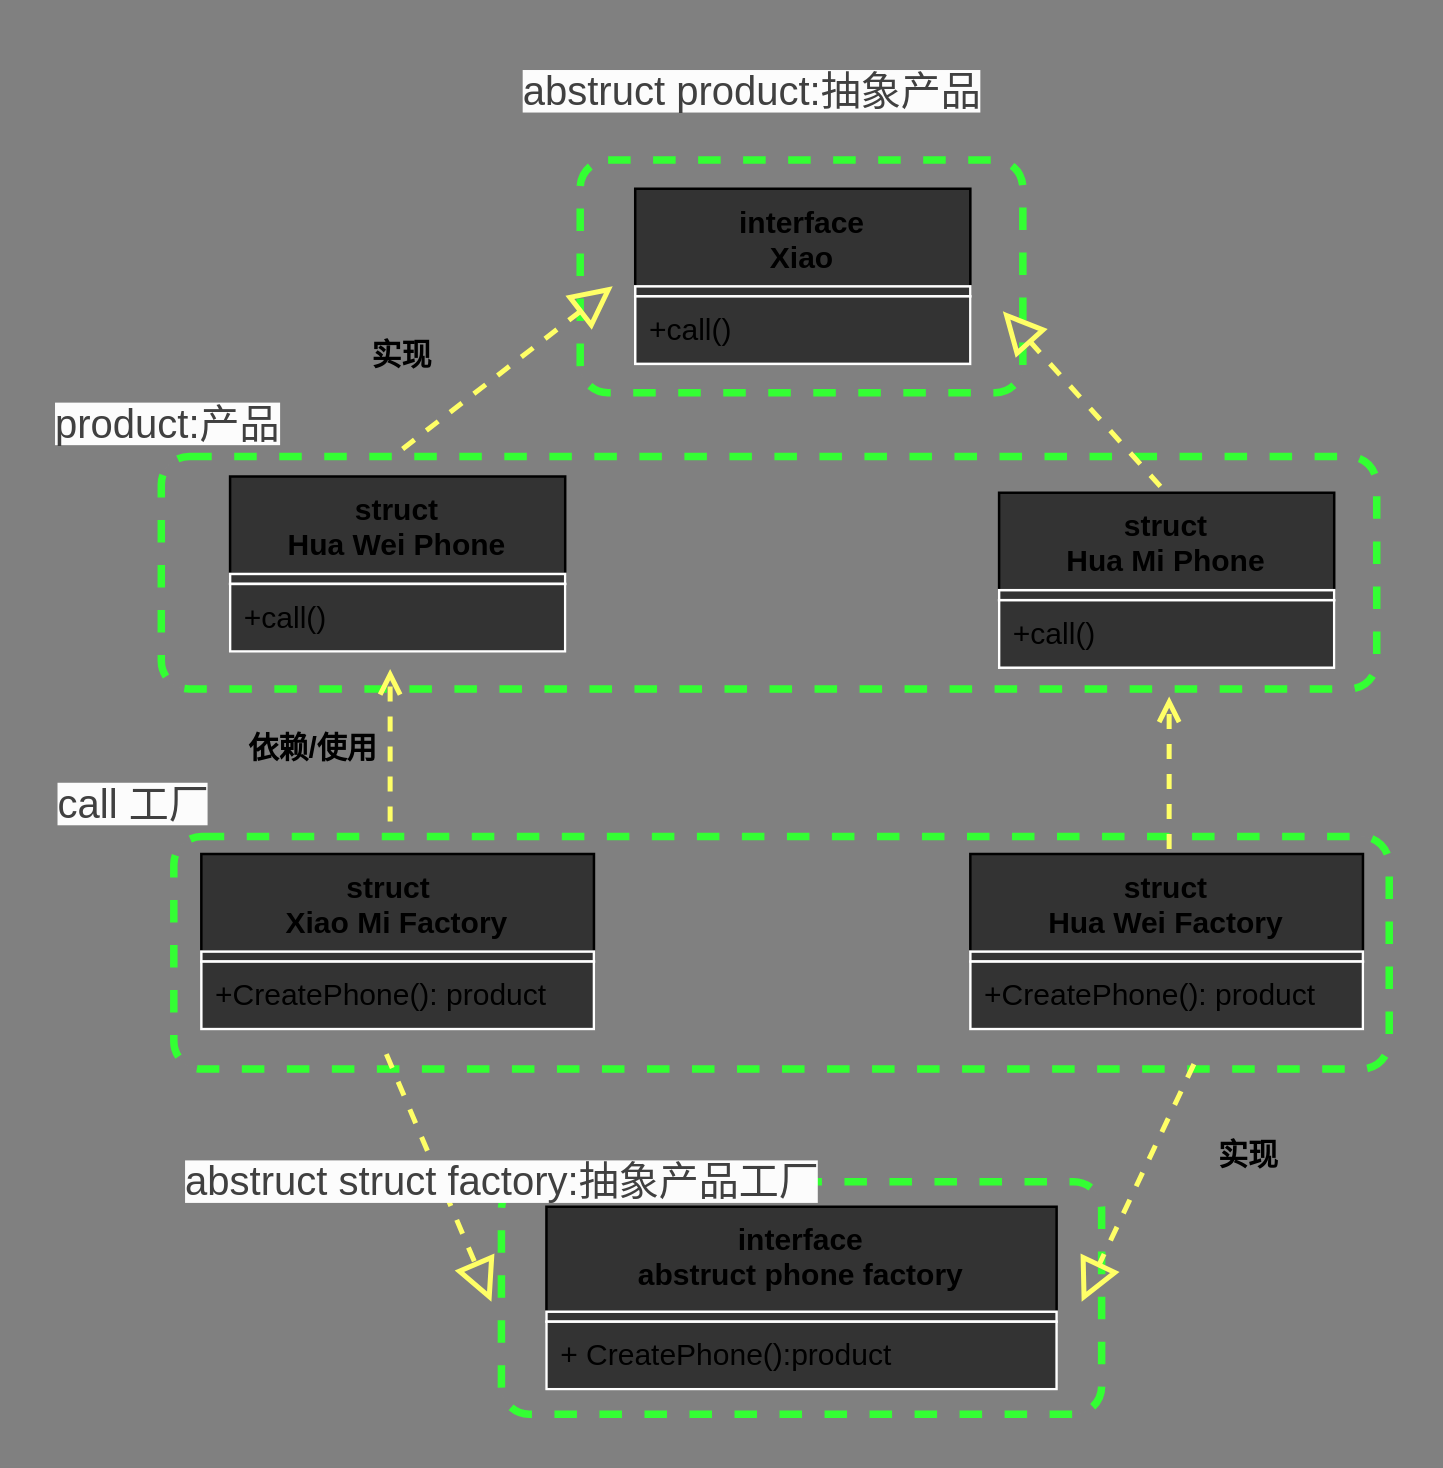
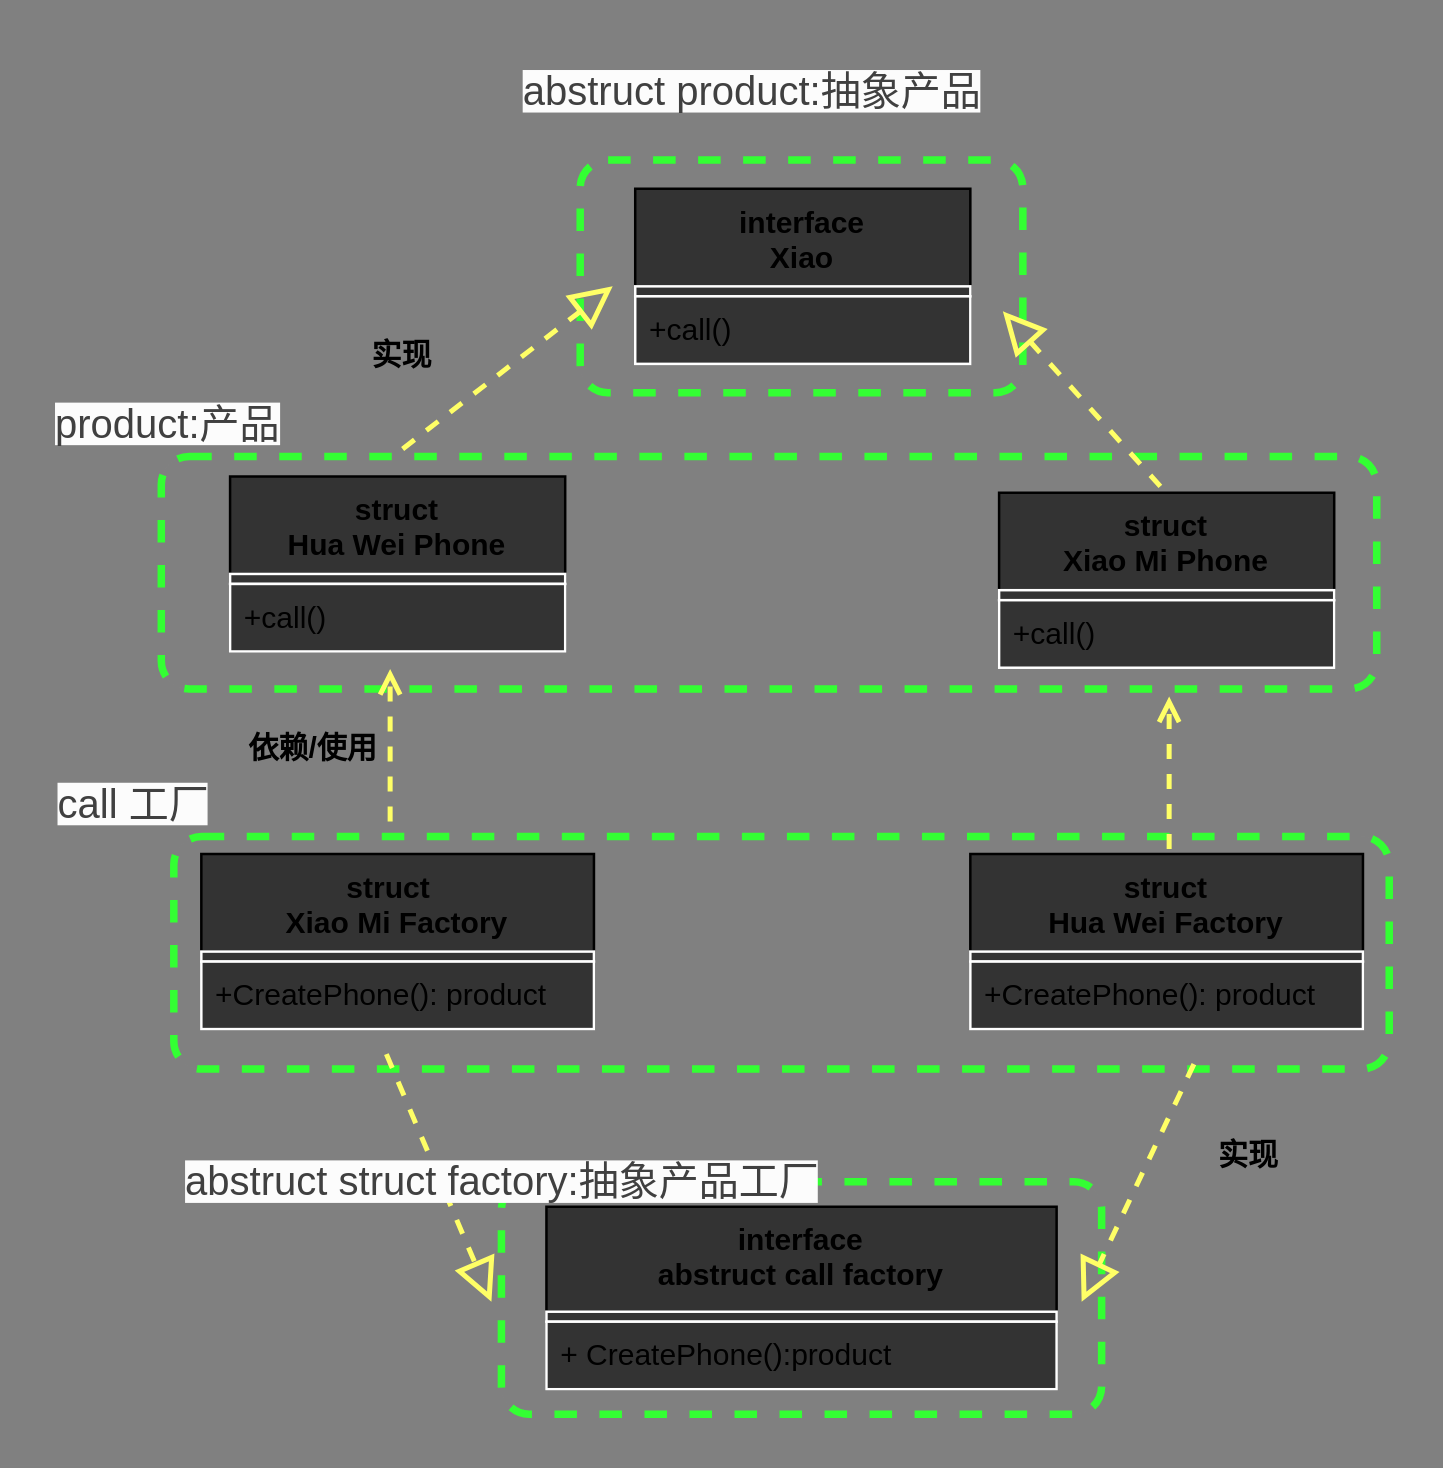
(1165, 526) -> (1165, 526)
(800, 1240) -> (800, 1240)
